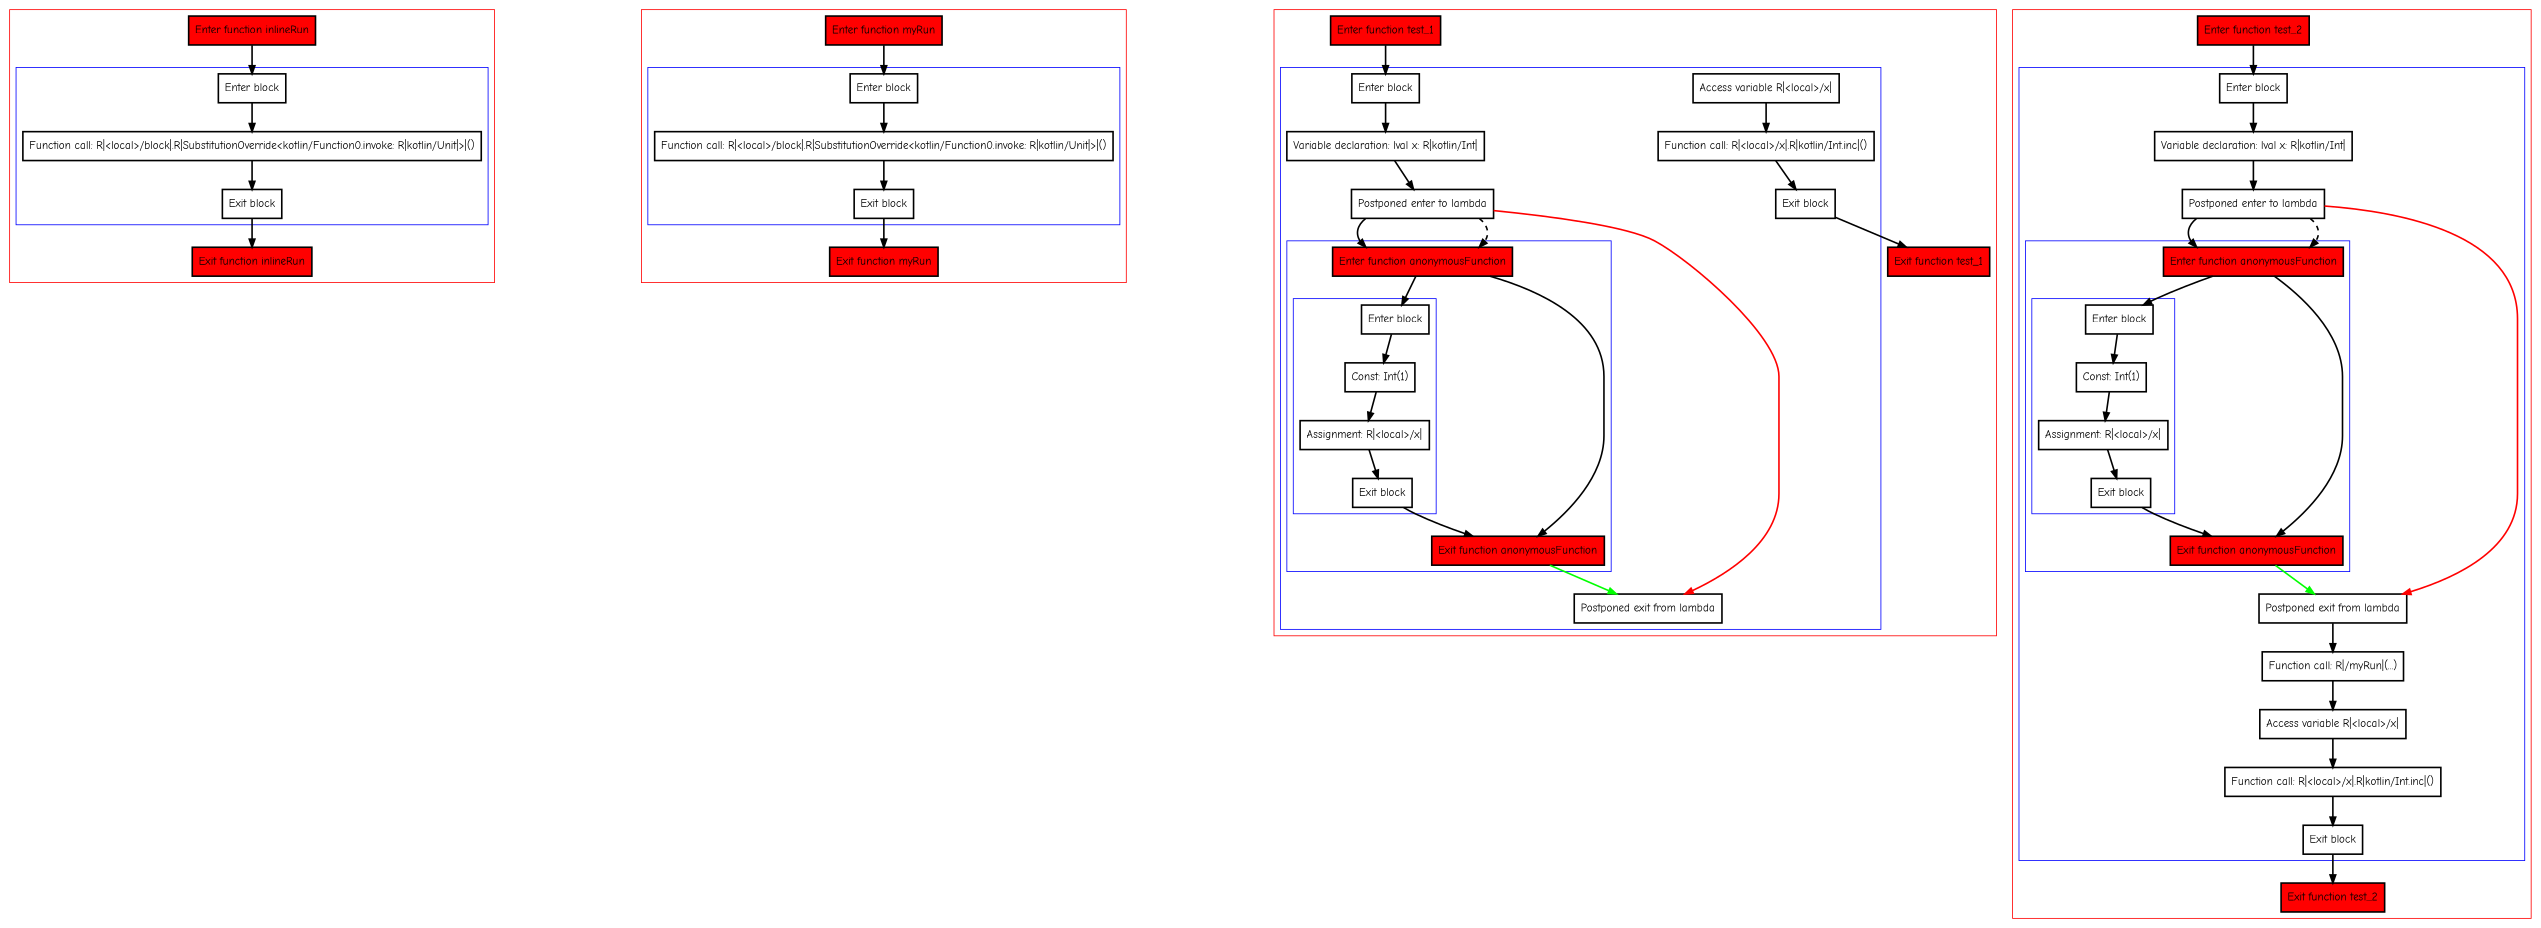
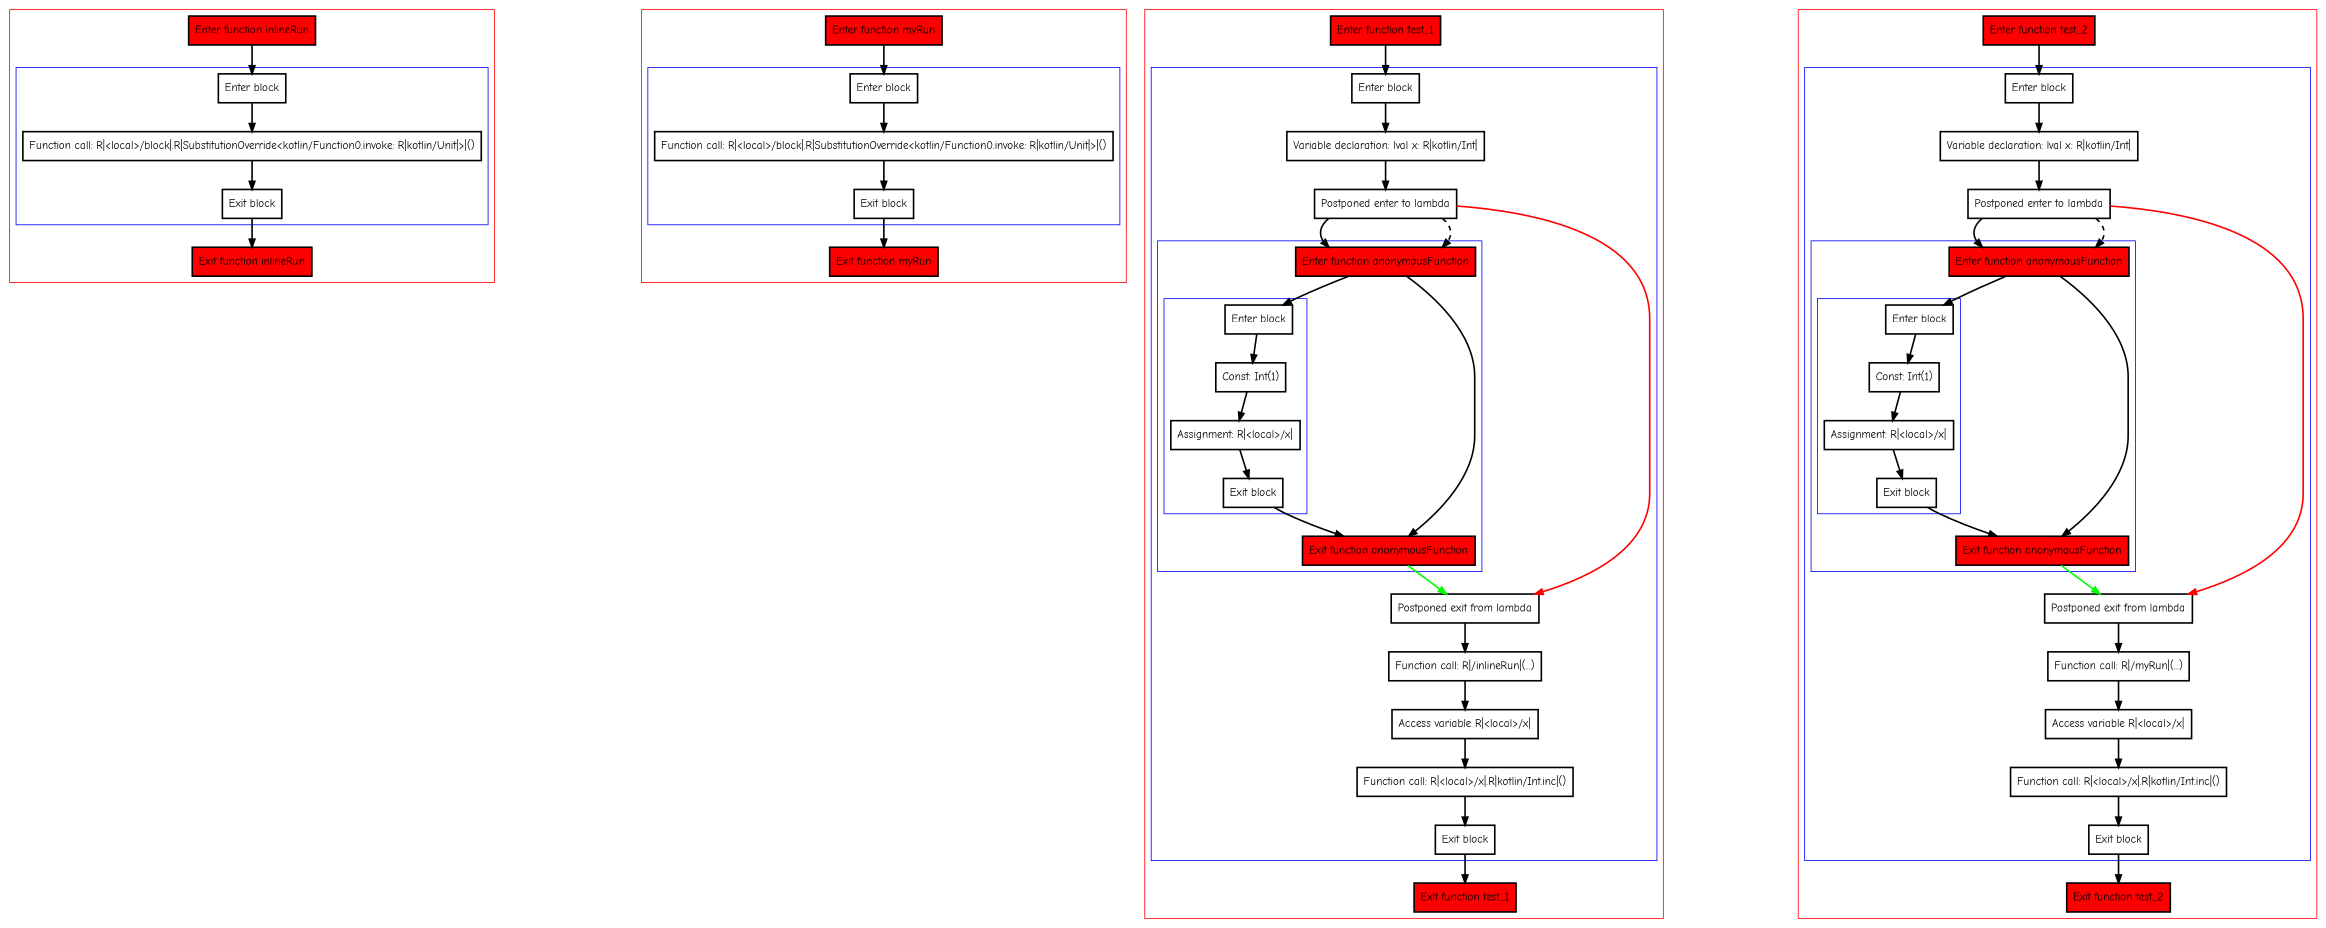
none -> (1465, 666)
